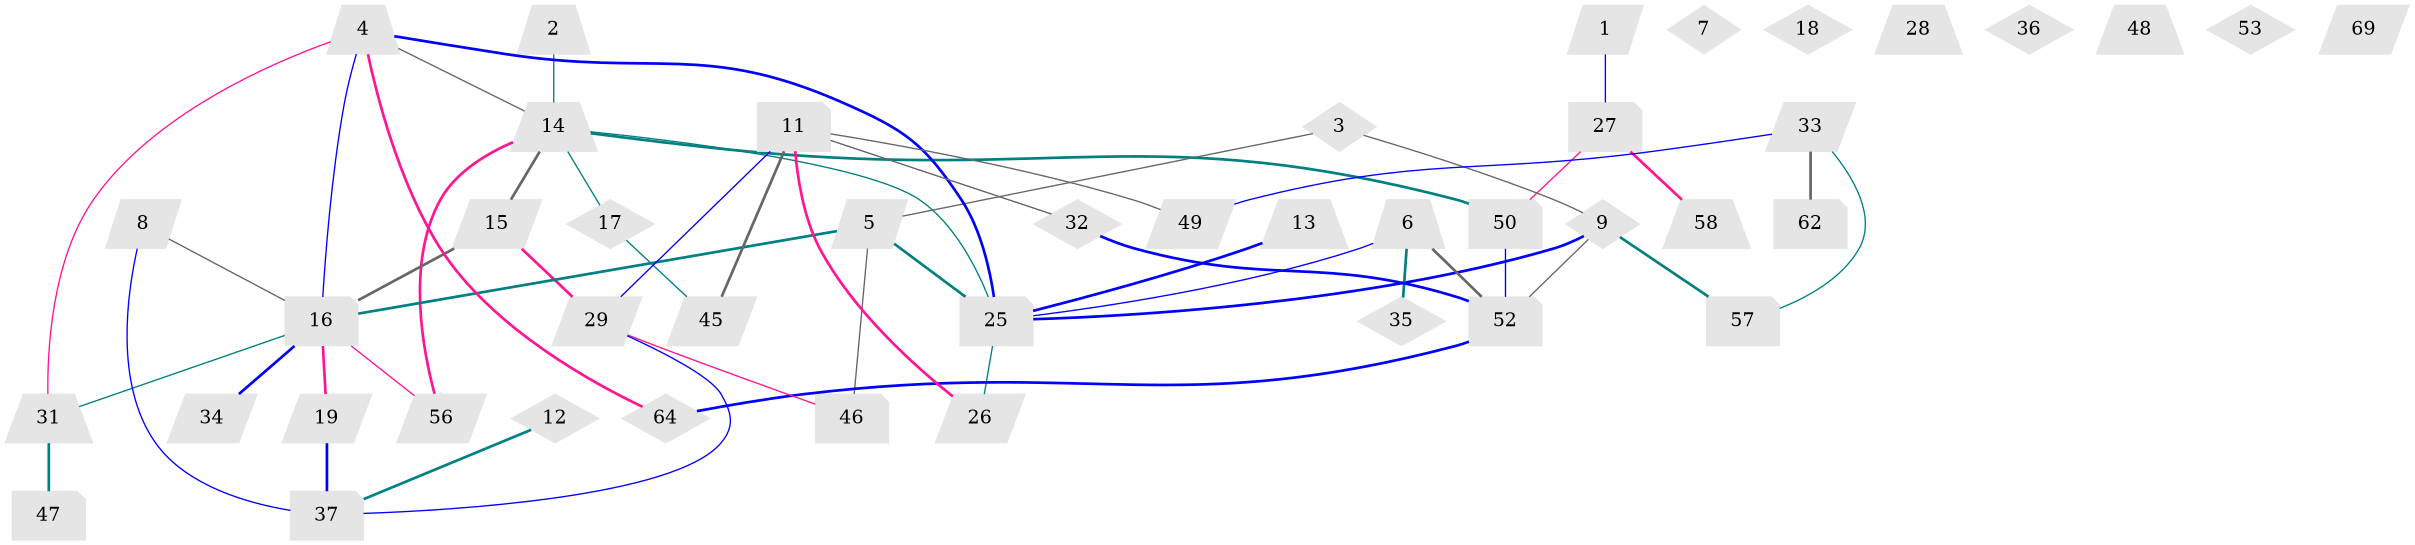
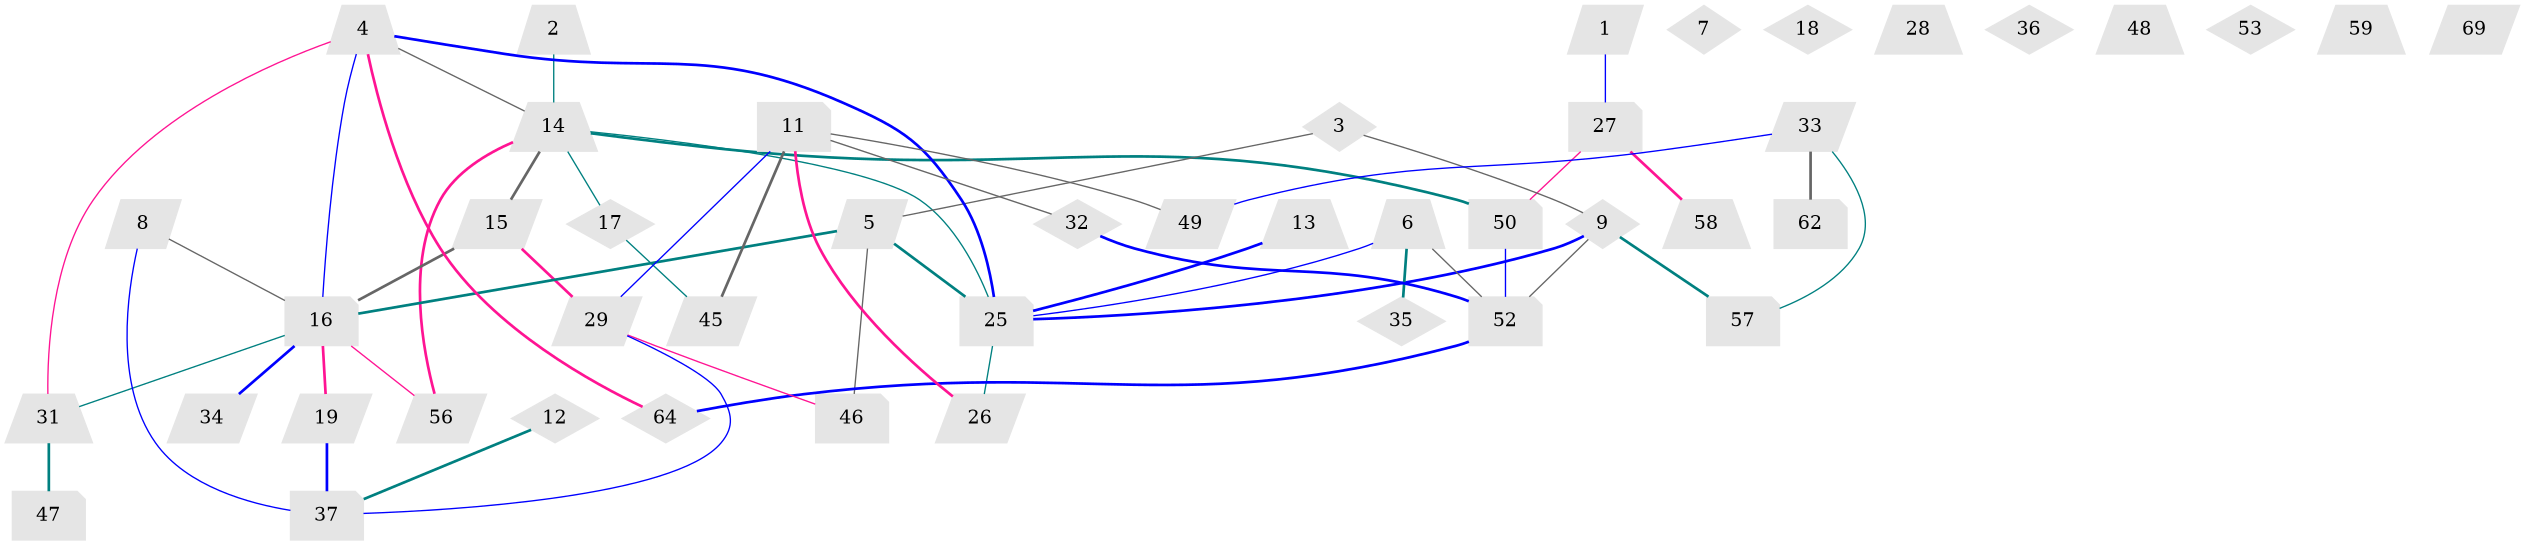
none -> (2361, 30)
(1464, 280) -> (1464, 280)
